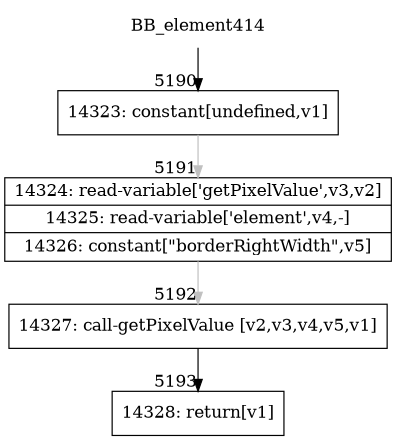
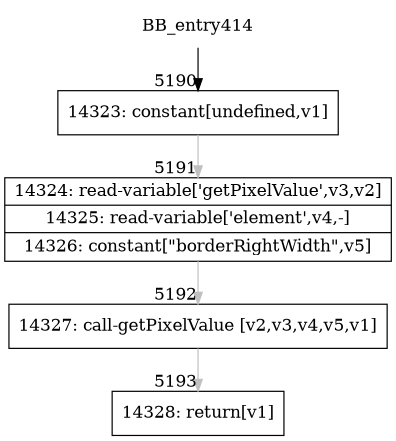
(198, 26) -> (198, 26)
(198, 364) -> (198, 364)
